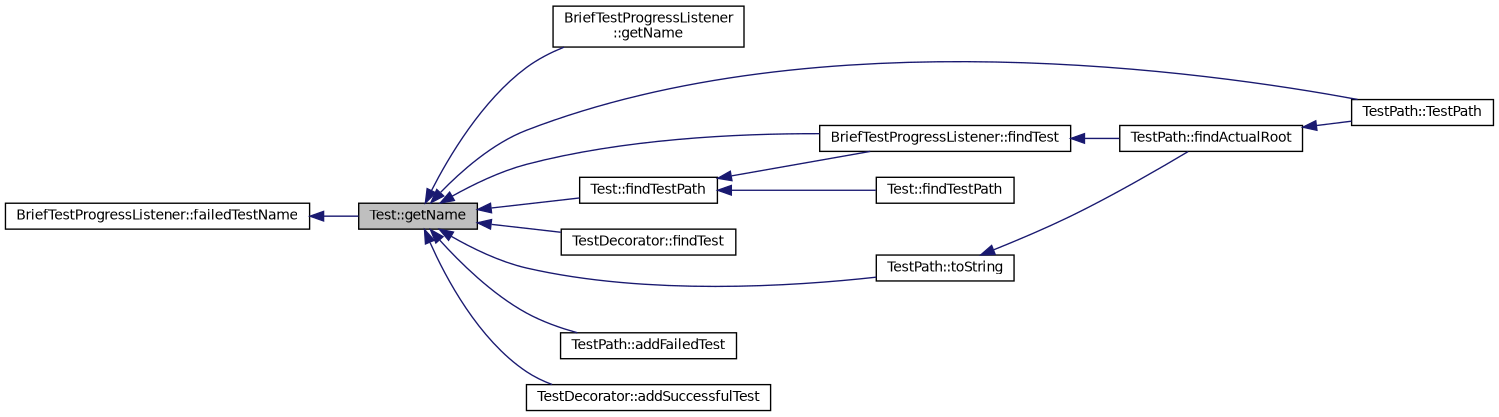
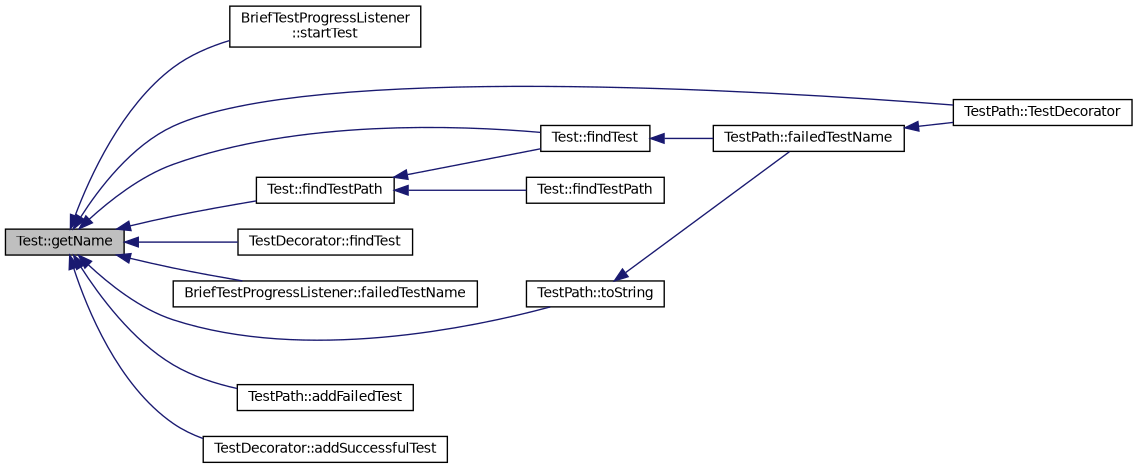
(649, 27) -> (325, 27)
(1423, 113) -> (1043, 113)
(945, 138) -> (595, 138)
(1211, 138) -> (809, 138)
(341, 216) -> (186, 271)
